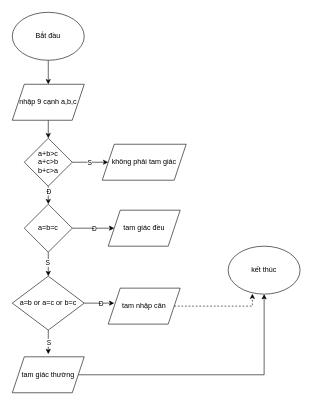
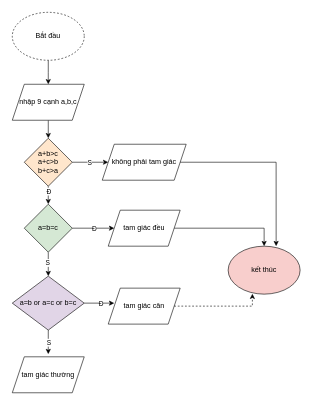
(48, 36) -> (48, 36)
(48, 162) -> (48, 162)
none -> (275, 162)
(48, 228) -> (48, 228)
none -> (263, 228)
(264, 270) -> (264, 270)
(48, 303) -> (48, 303)
(144, 306) -> (144, 306)
(264, 375) -> none
